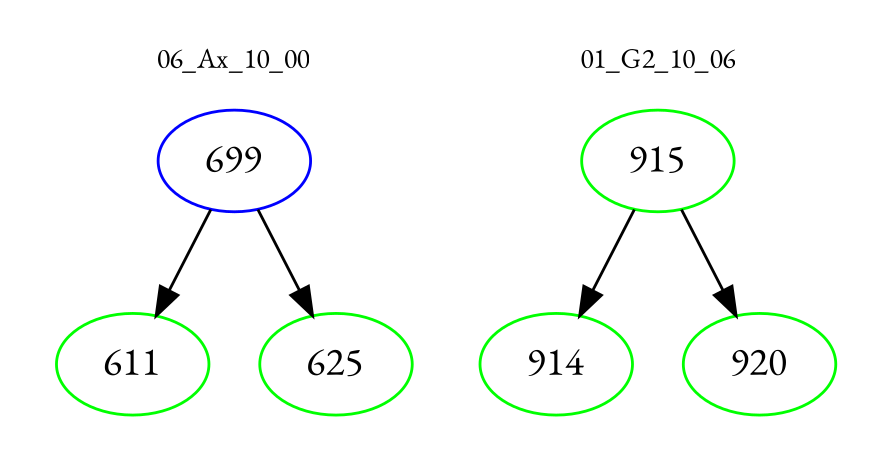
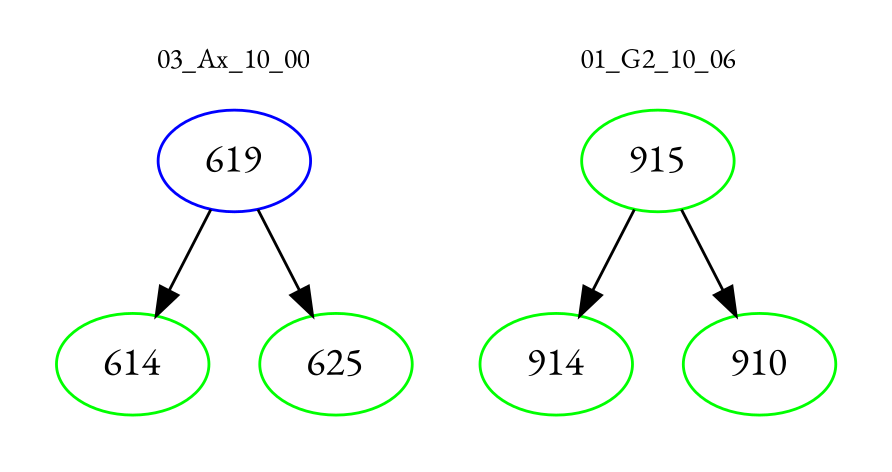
(234, 61) -> (234, 61)
(234, 161) -> (234, 161)
(133, 364) -> (133, 364)
(760, 364) -> (760, 364)
